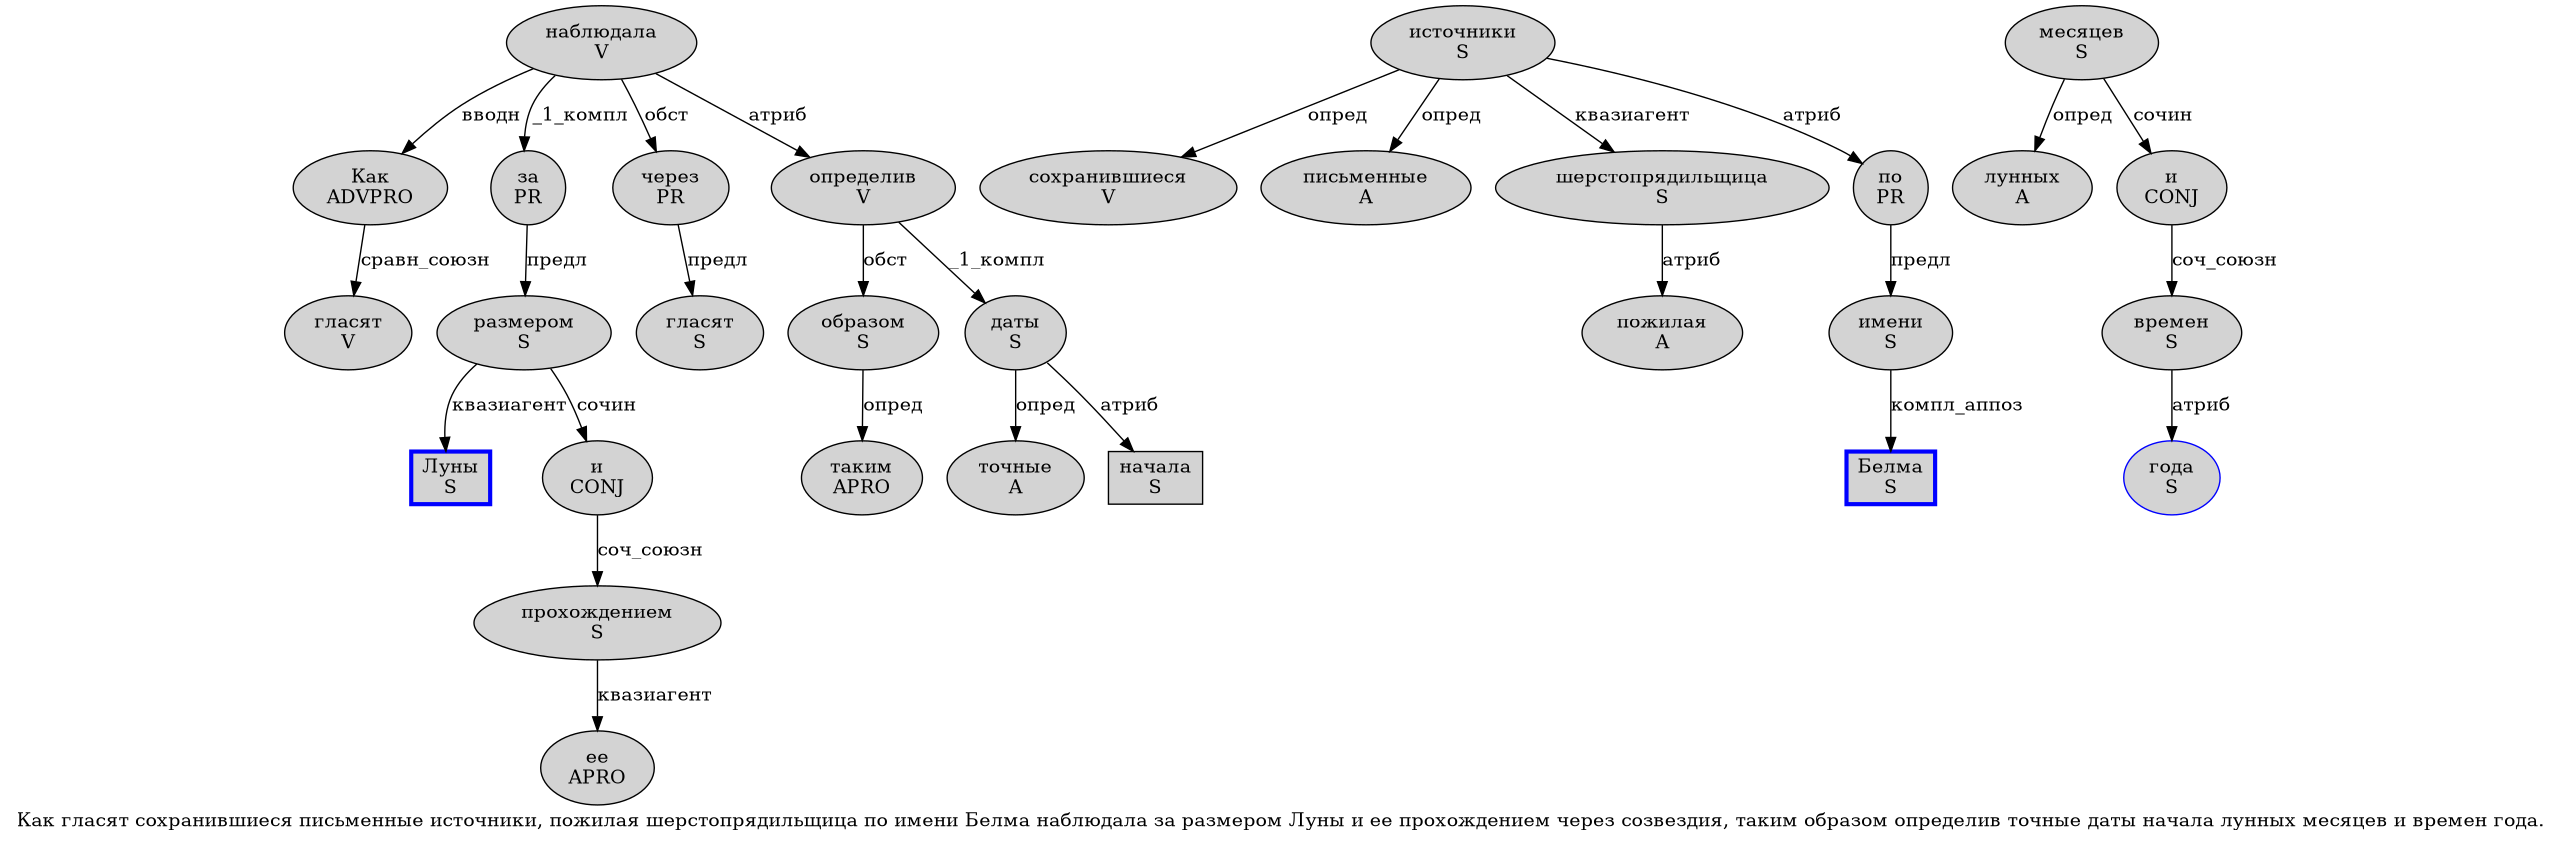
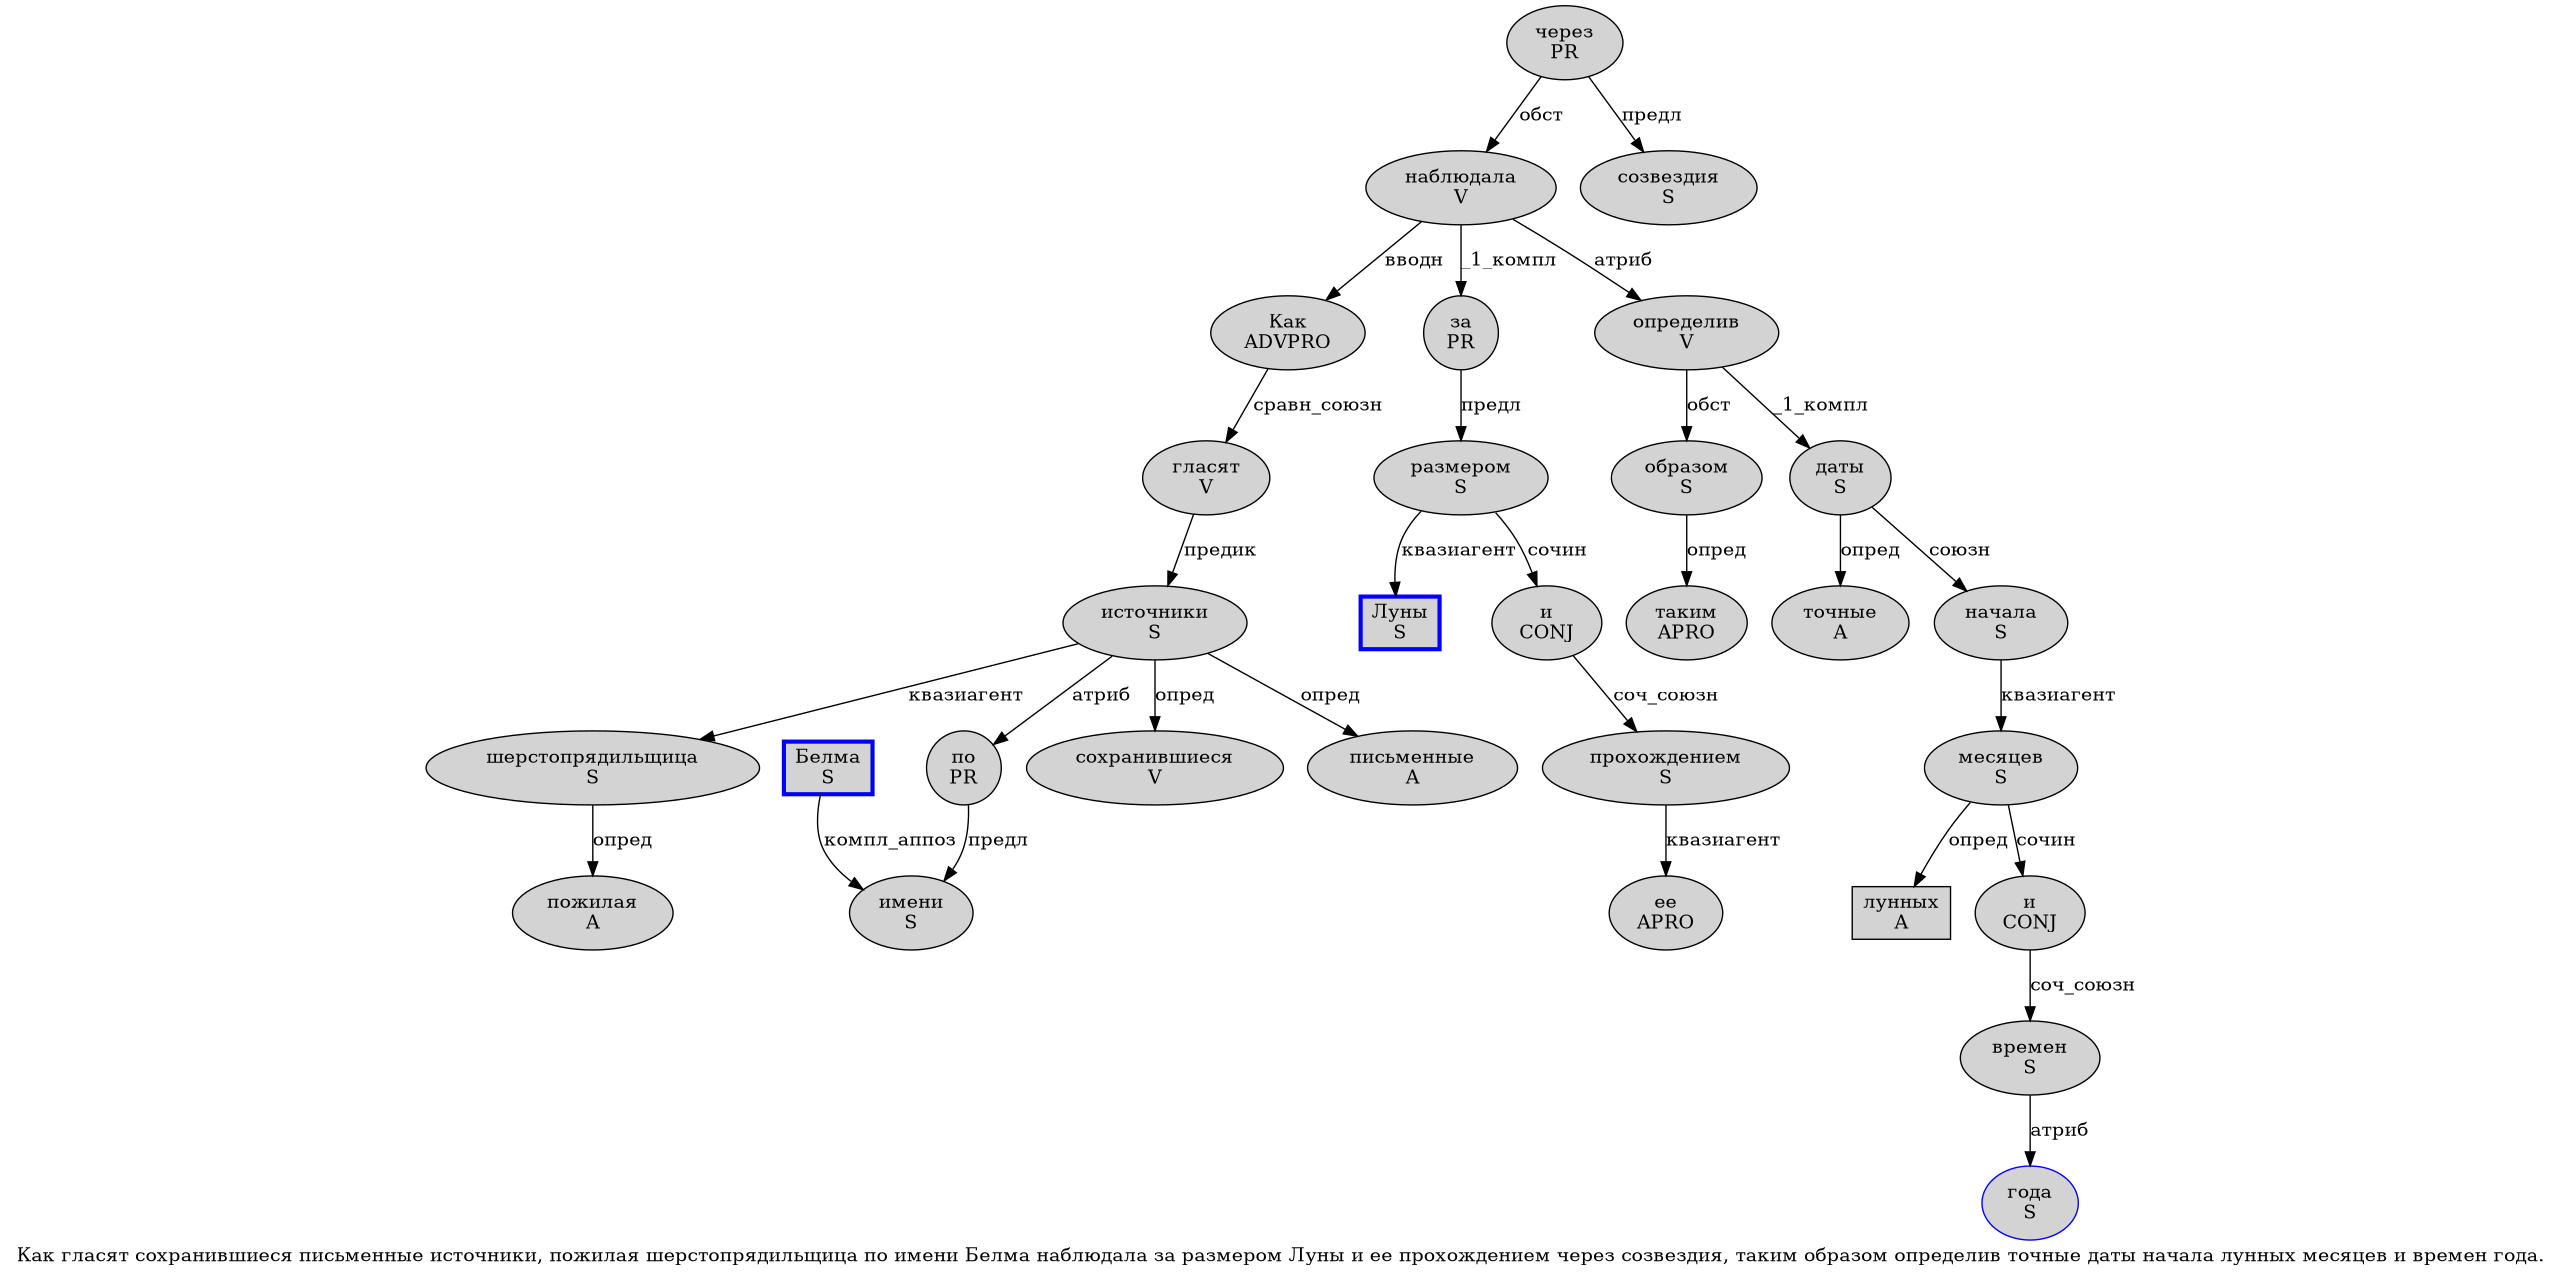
(637, 109) -> (1518, 108)
(2022, 188) -> (1901, 913)
(1692, 260) -> (623, 840)
(700, 333) -> (1669, 188)
(1891, 404) -> (821, 843)
(1130, 405) -> (1960, 550)
(1156, 478) -> (2001, 623)
none -> (1183, 543)
none -> (2001, 688)
